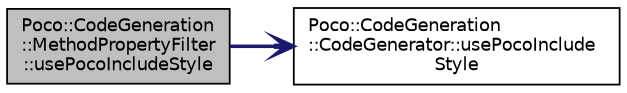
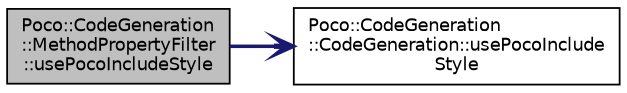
(457, 46) -> (457, 46)
